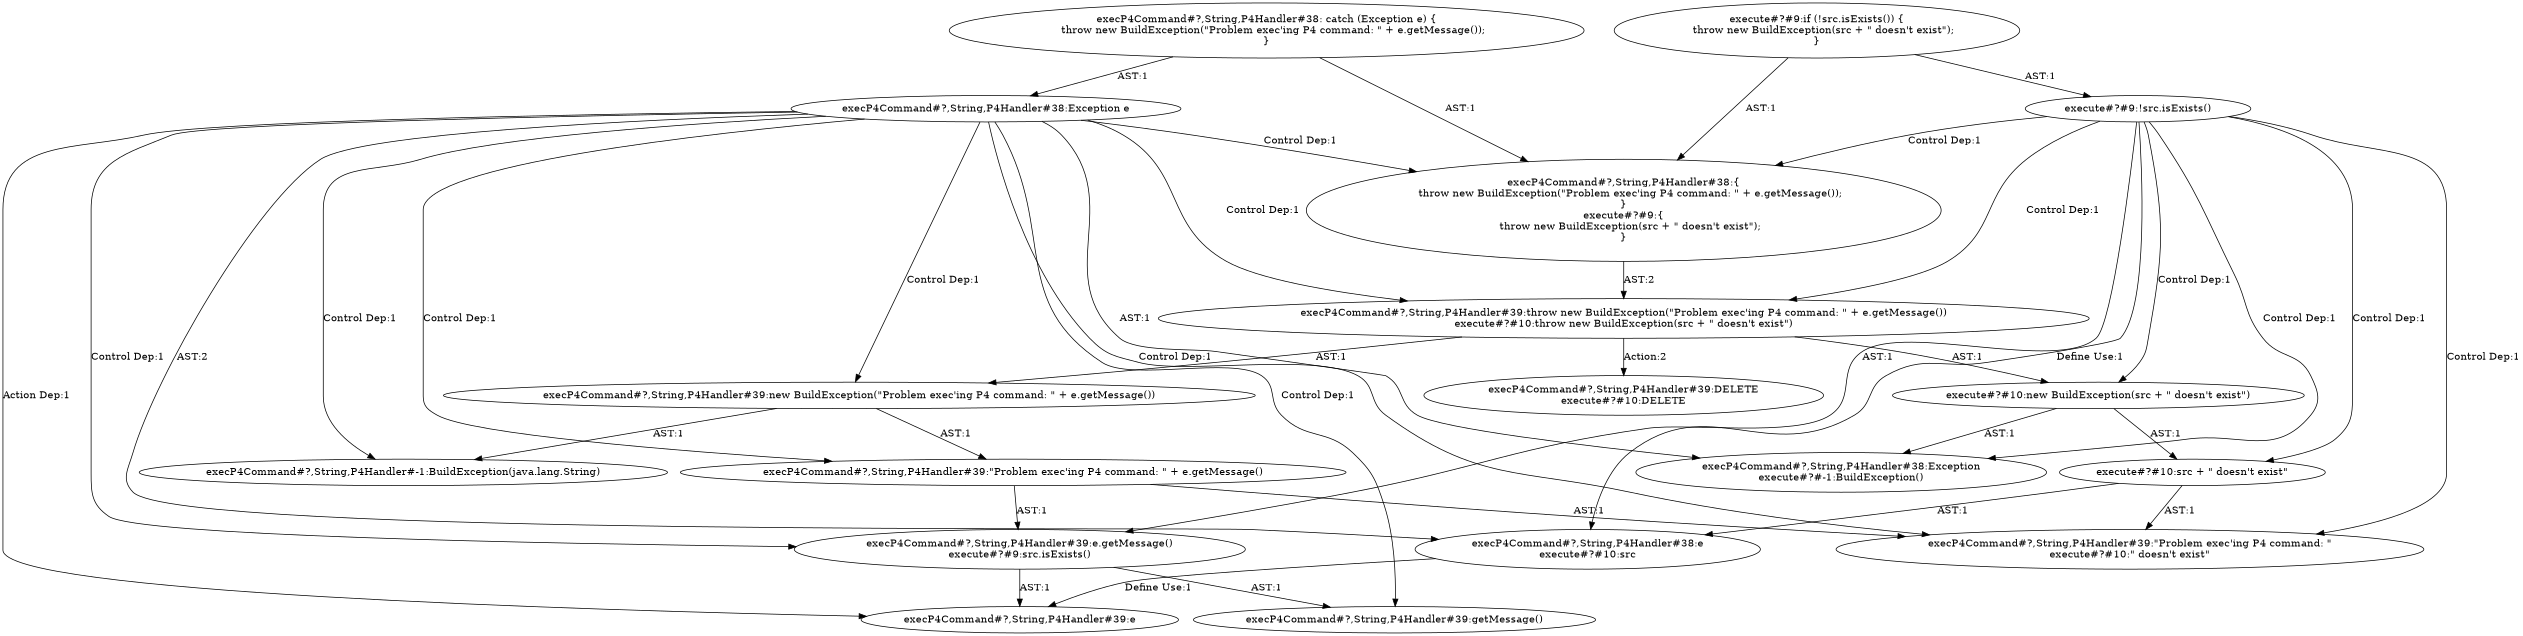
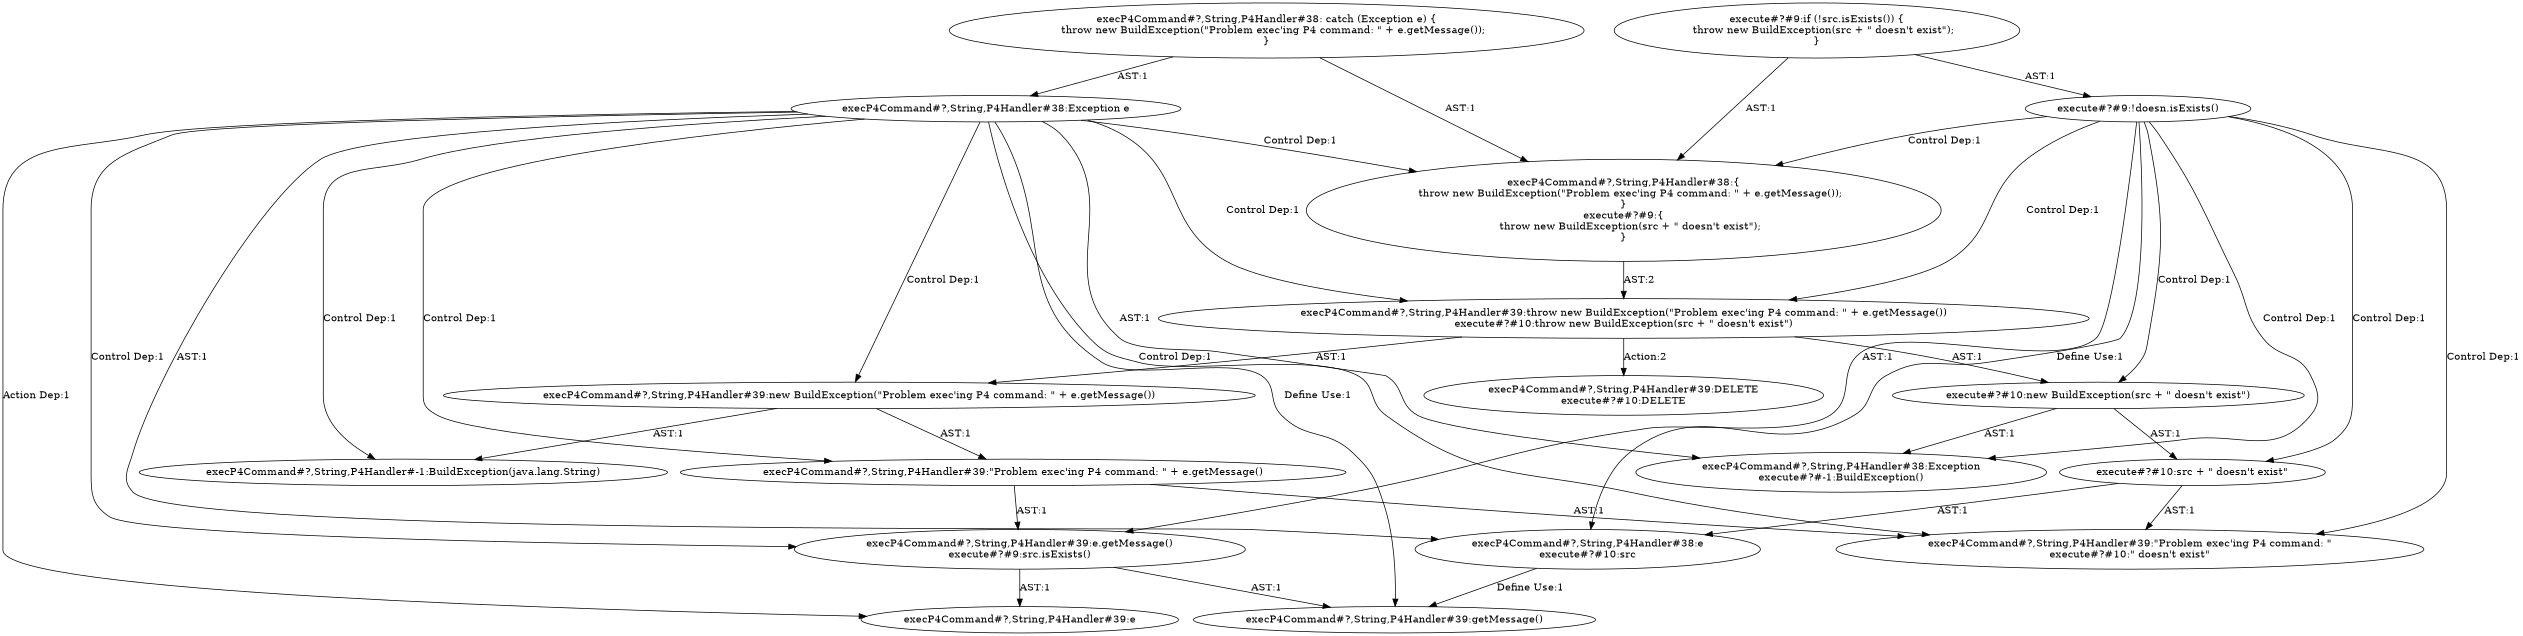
(2138, 109) -> (2138, 109)
(193, 357) -> (193, 357)
(1318, 395) -> (1318, 395)
(1244, 571) -> (1486, 586)
